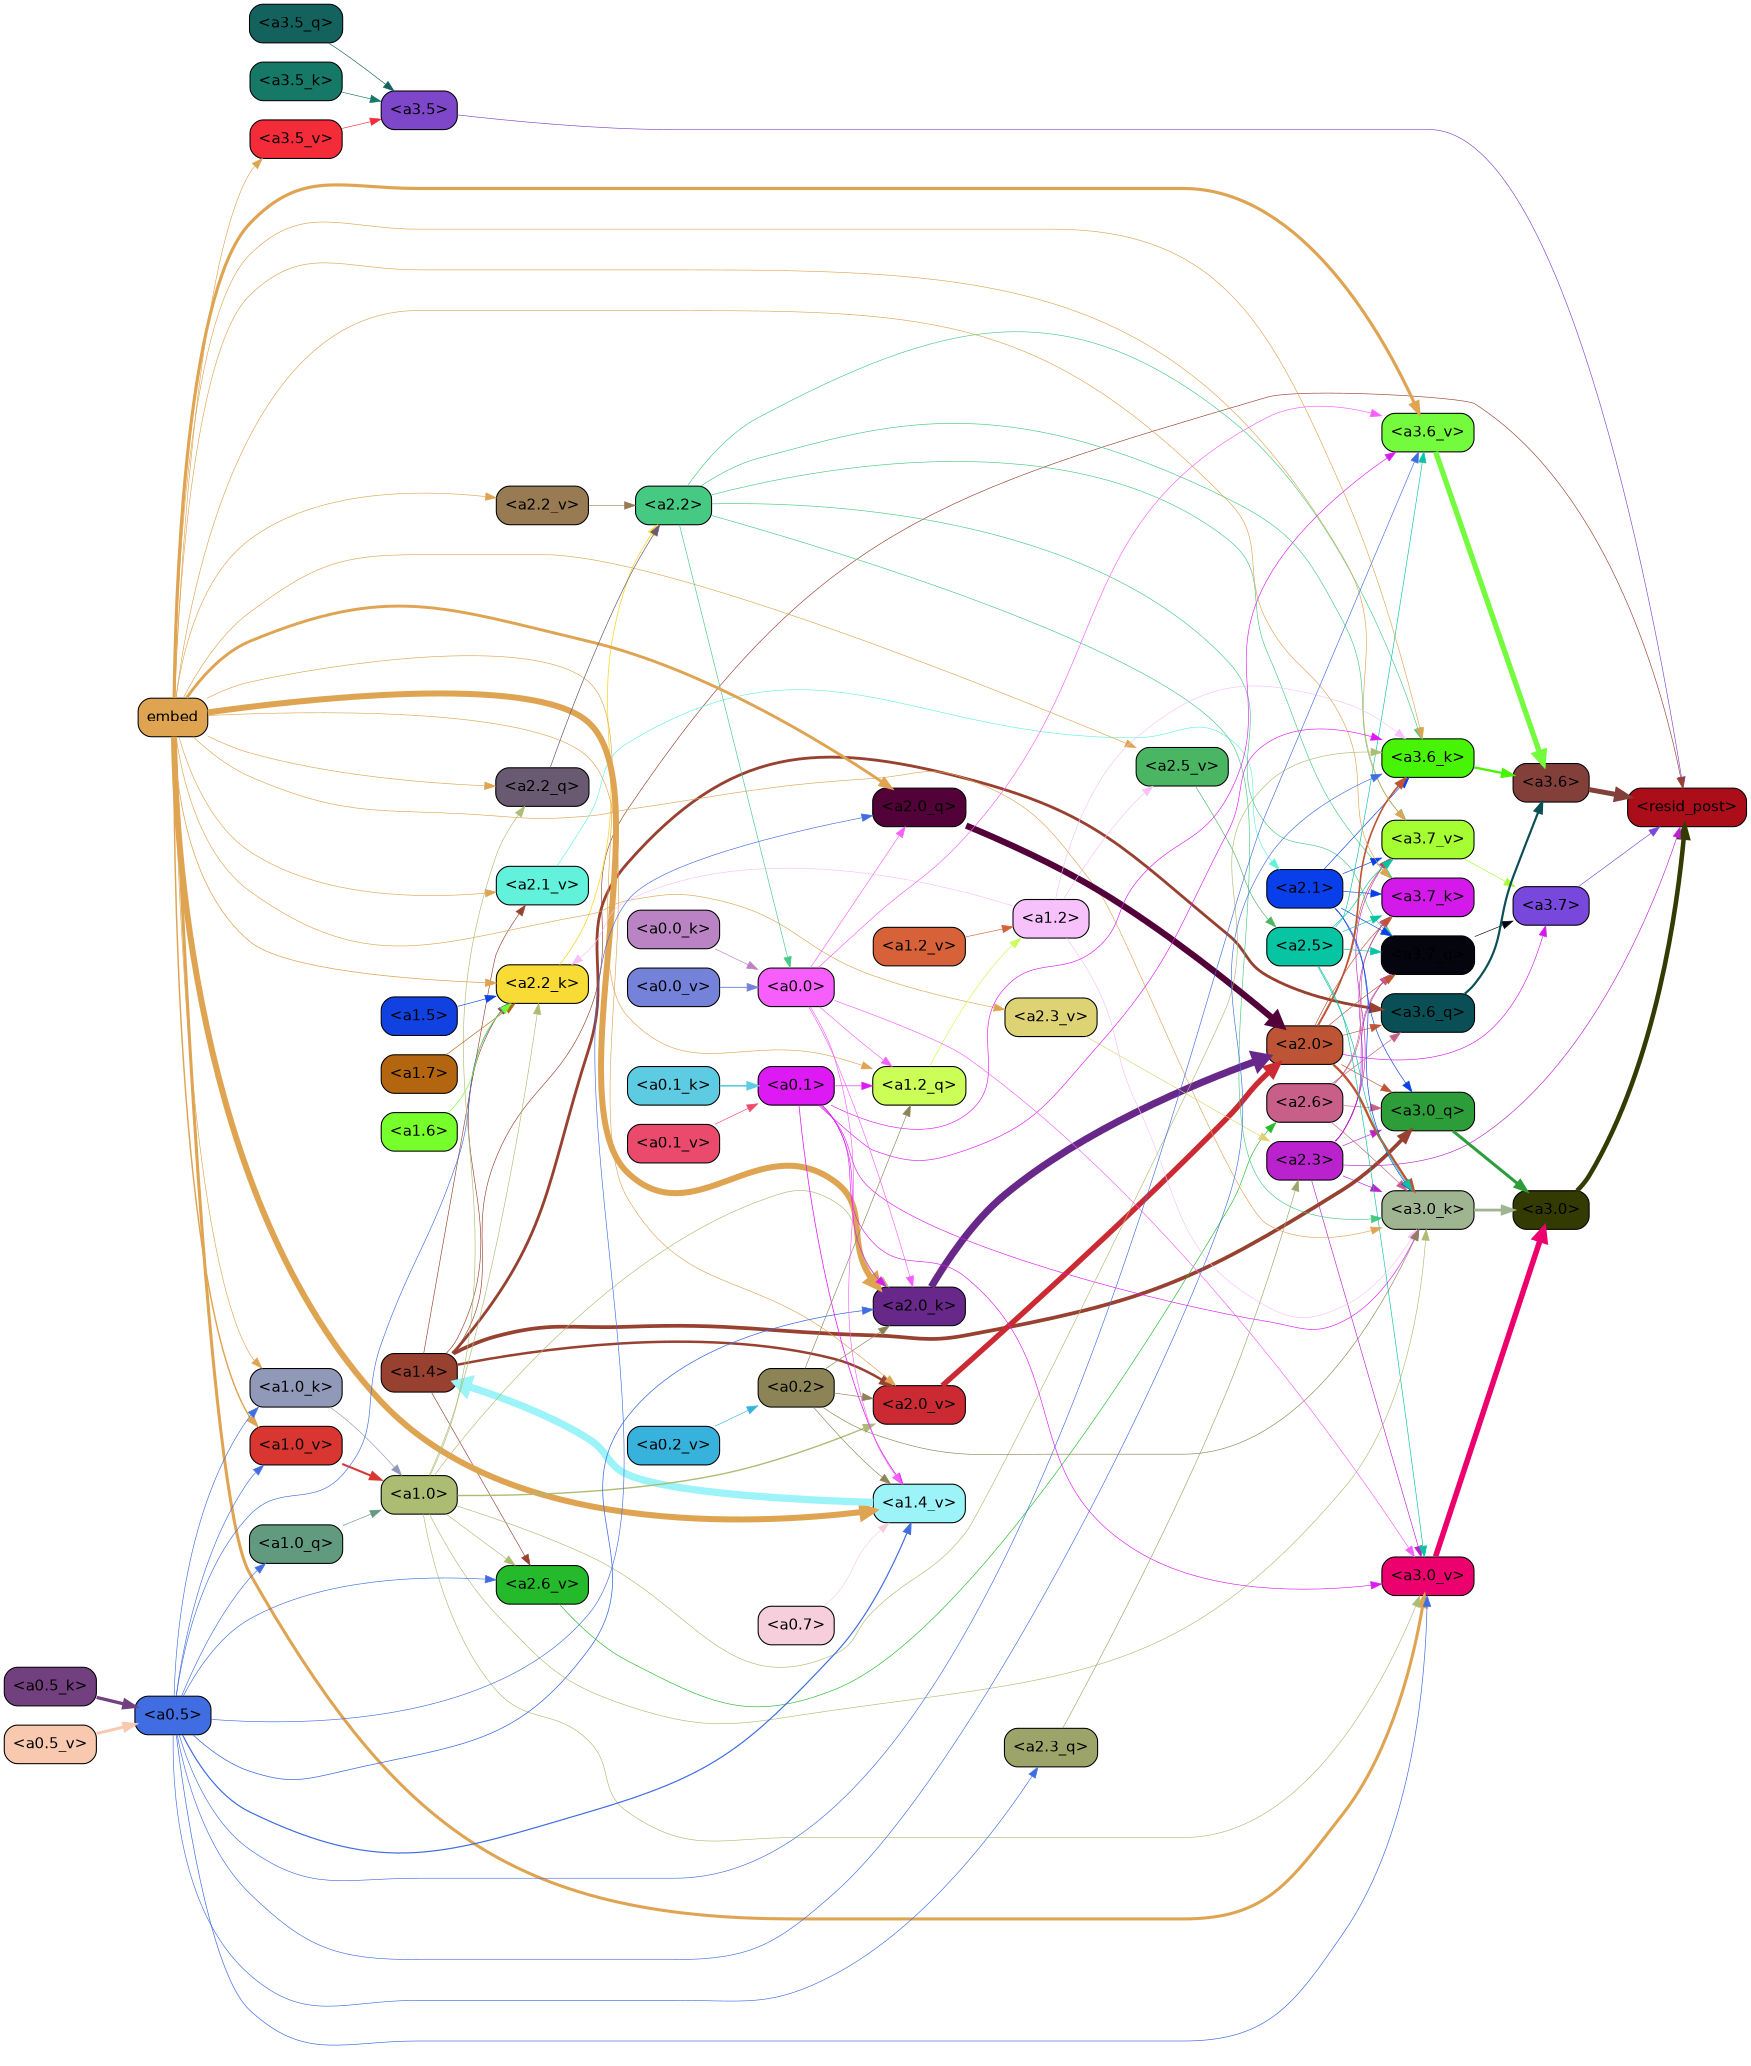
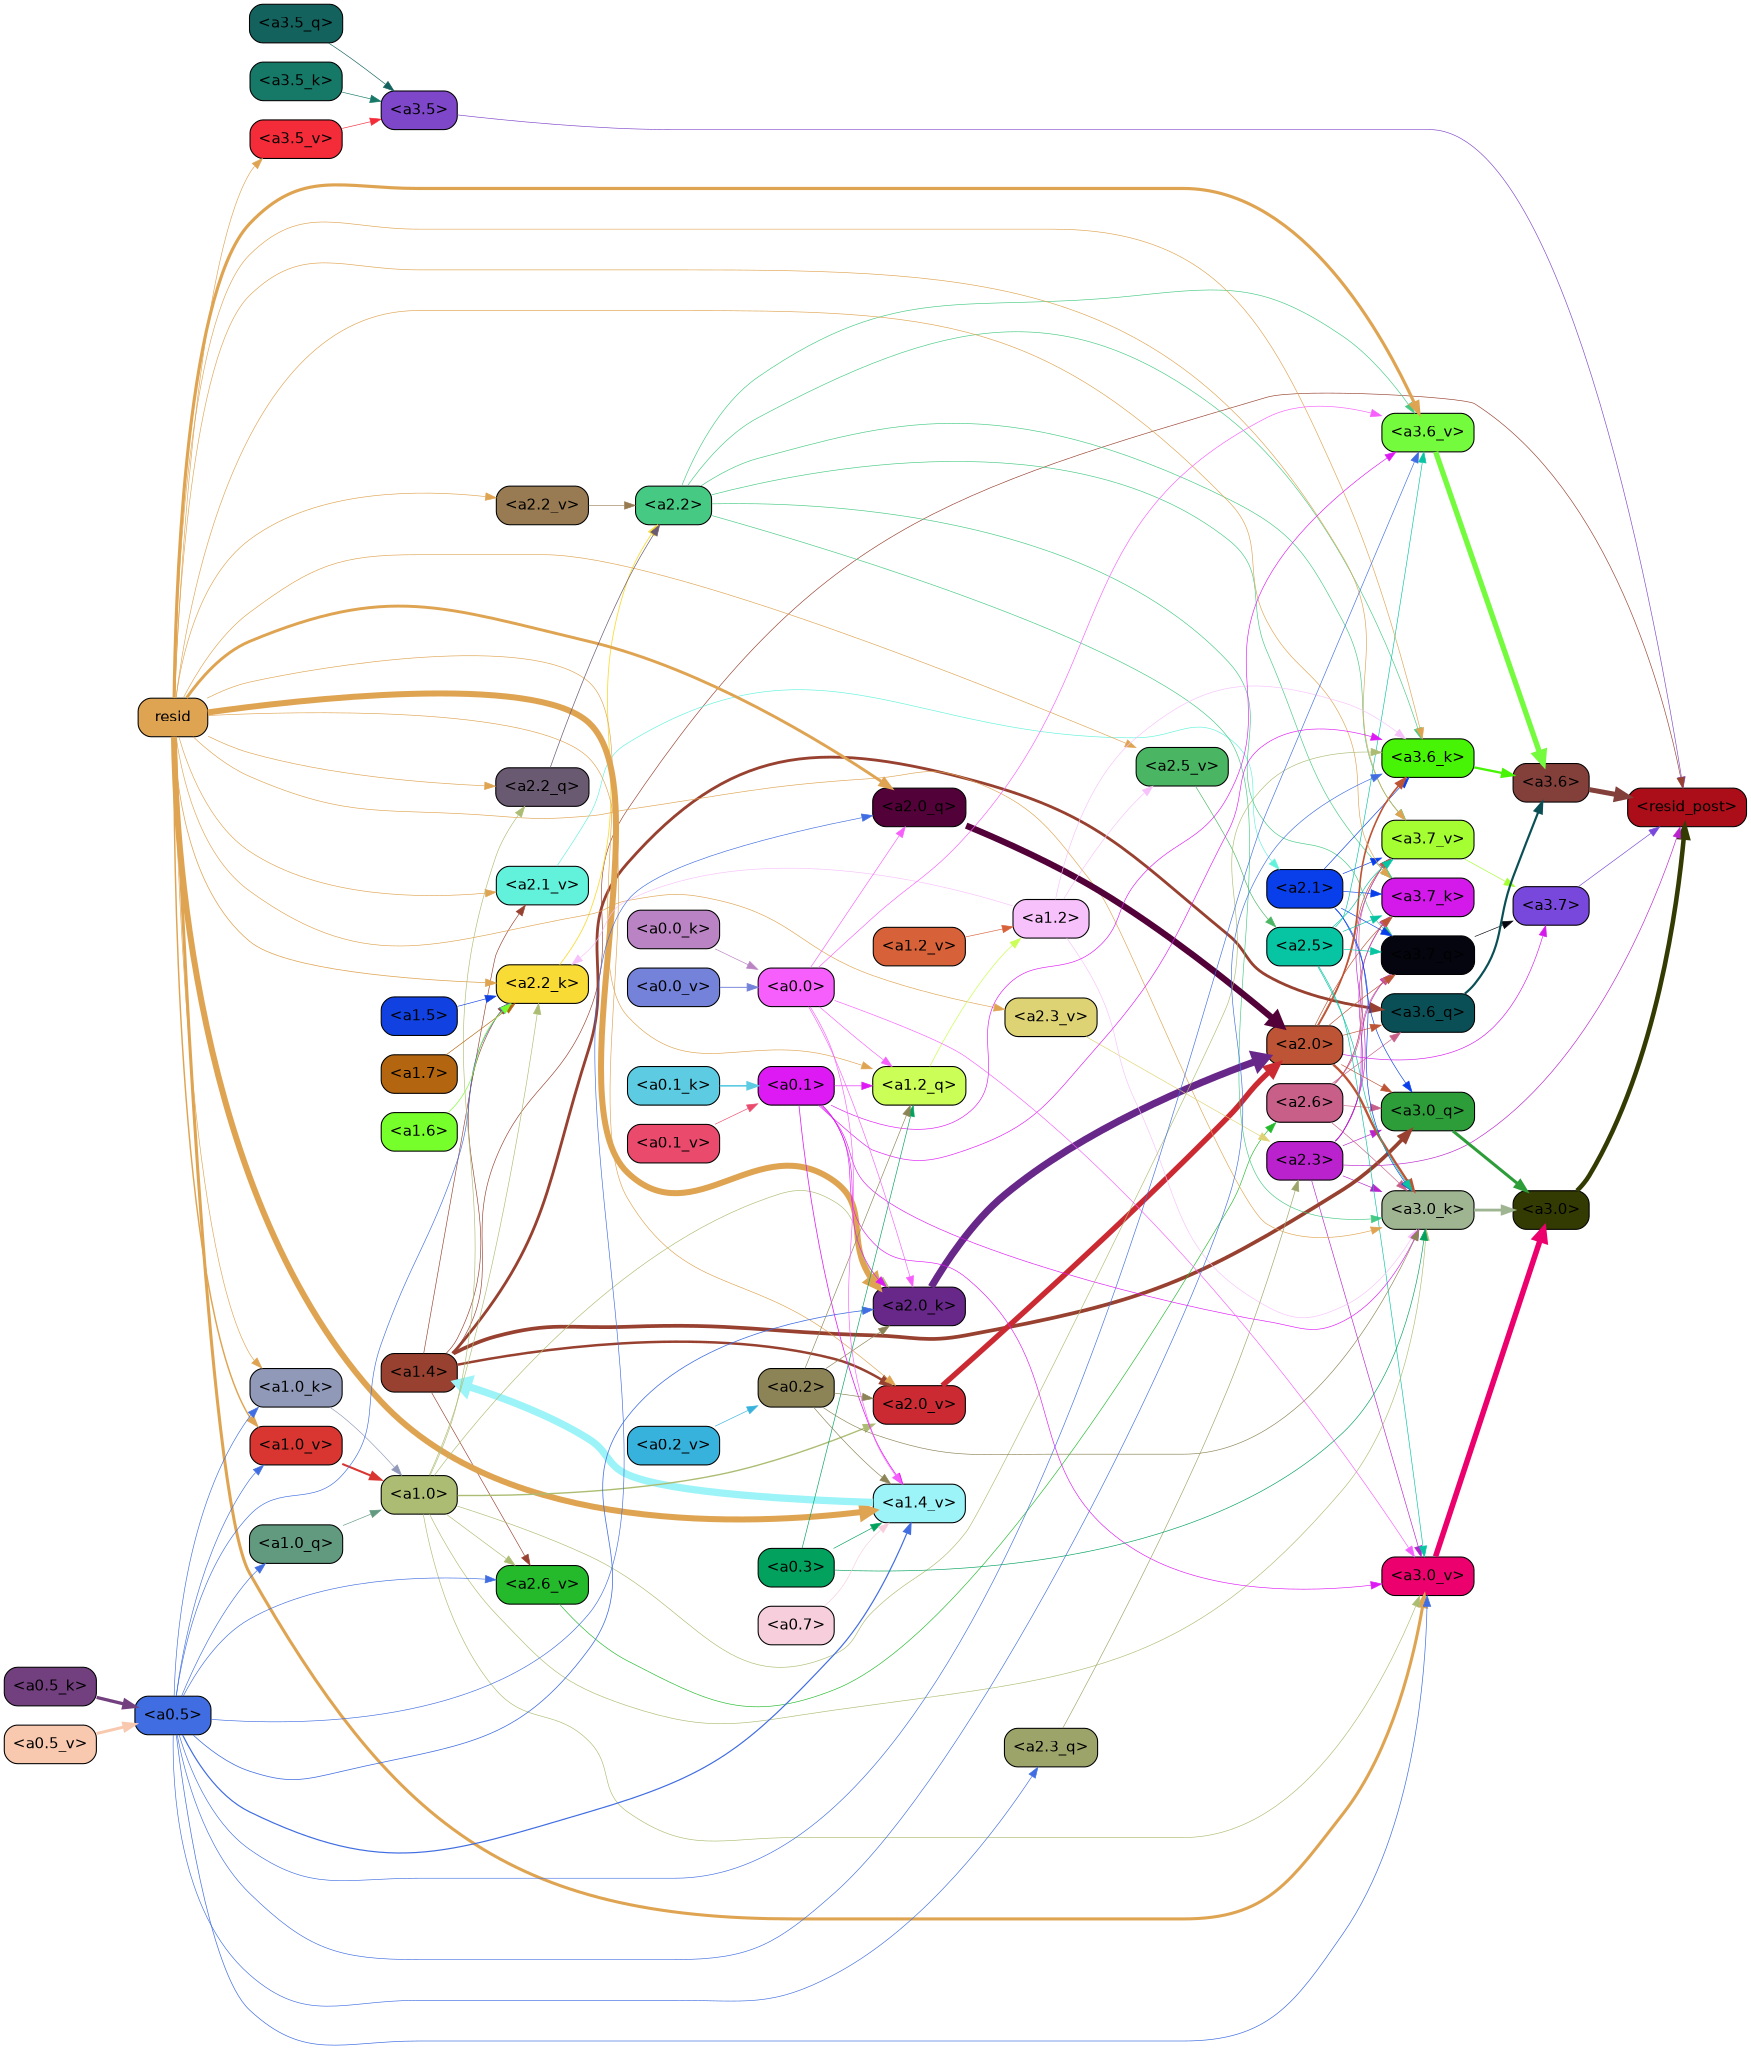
(173, 717) -> (173, 717)
(733, 741) -> (1007, 303)
none -> (1361, 976)
none -> (796, 1568)
